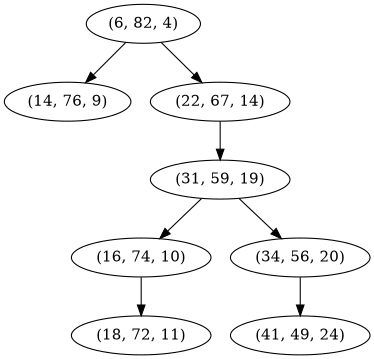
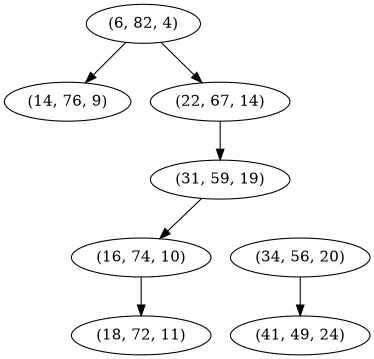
(256, 215) -> none
